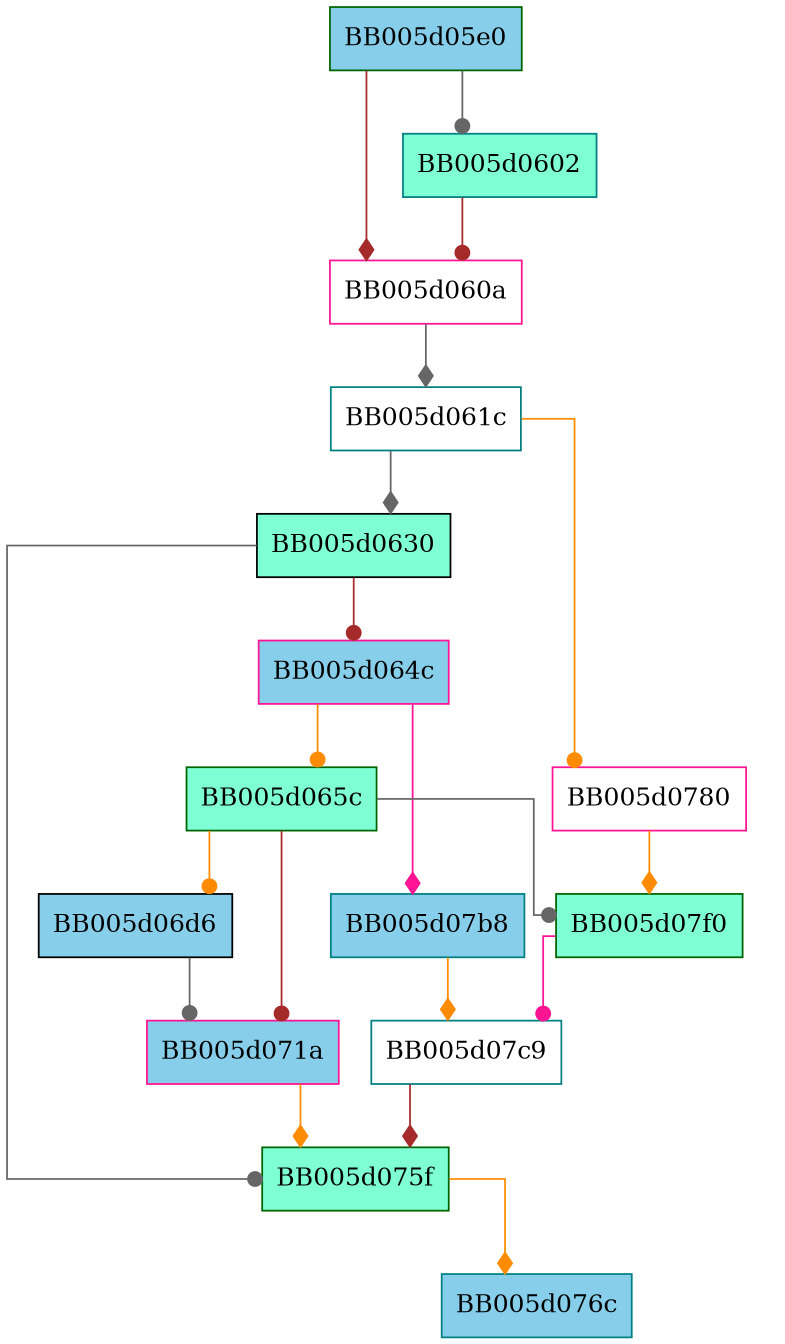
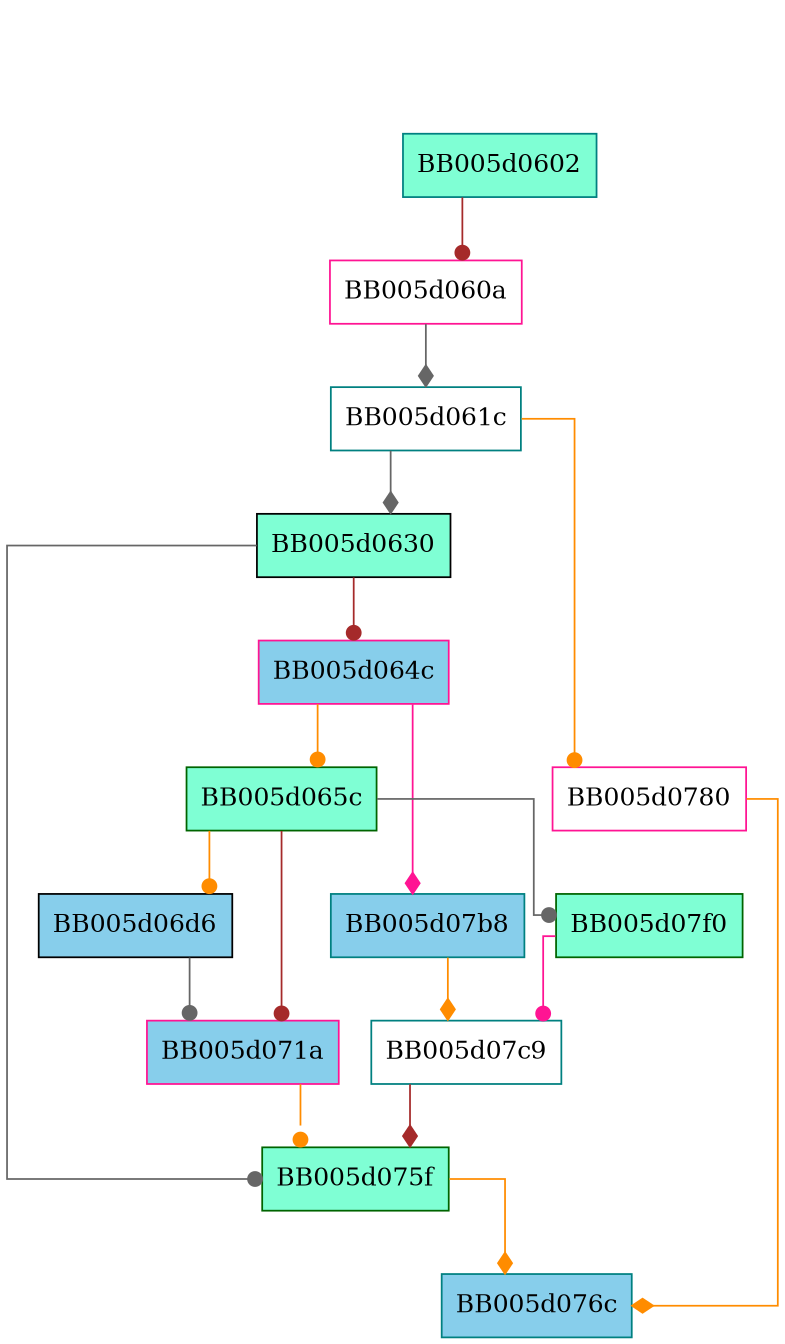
(426, 39) -> none
(649, 851) -> (778, 1099)
(300, 1105) -> (300, 1105)
